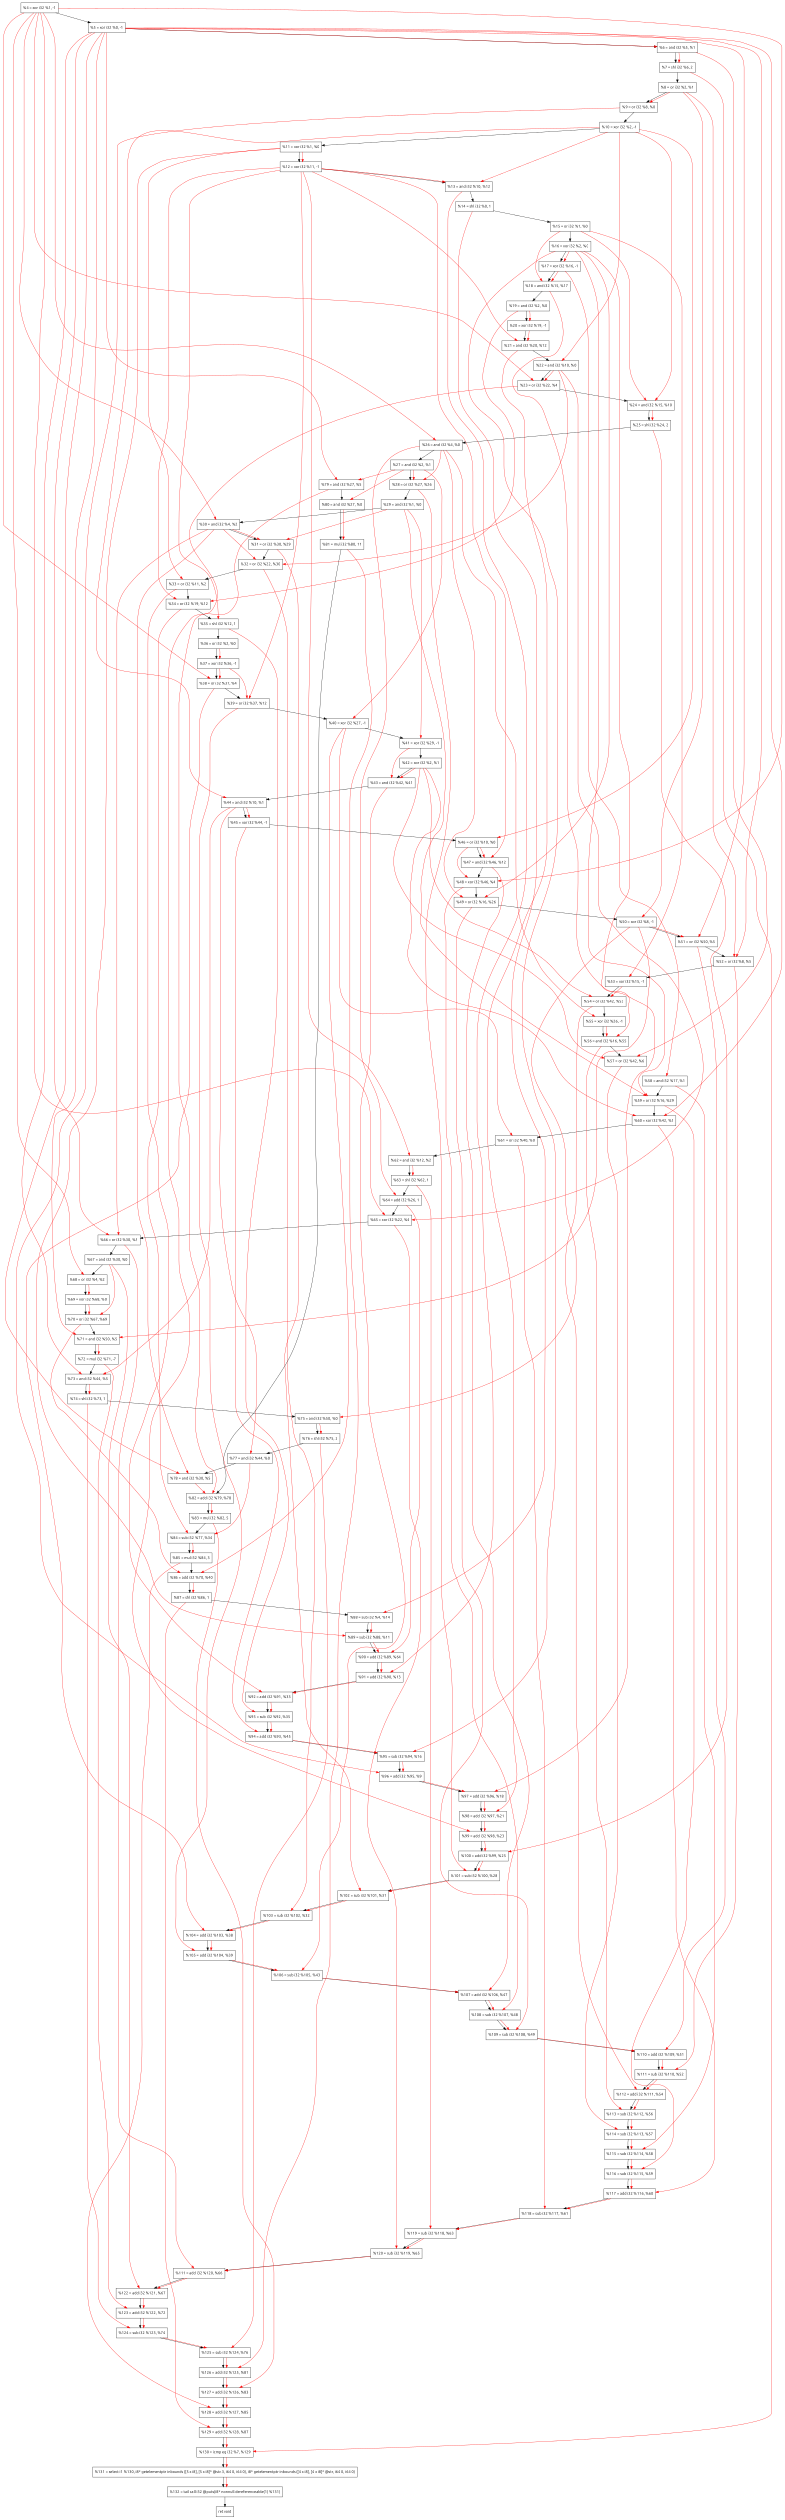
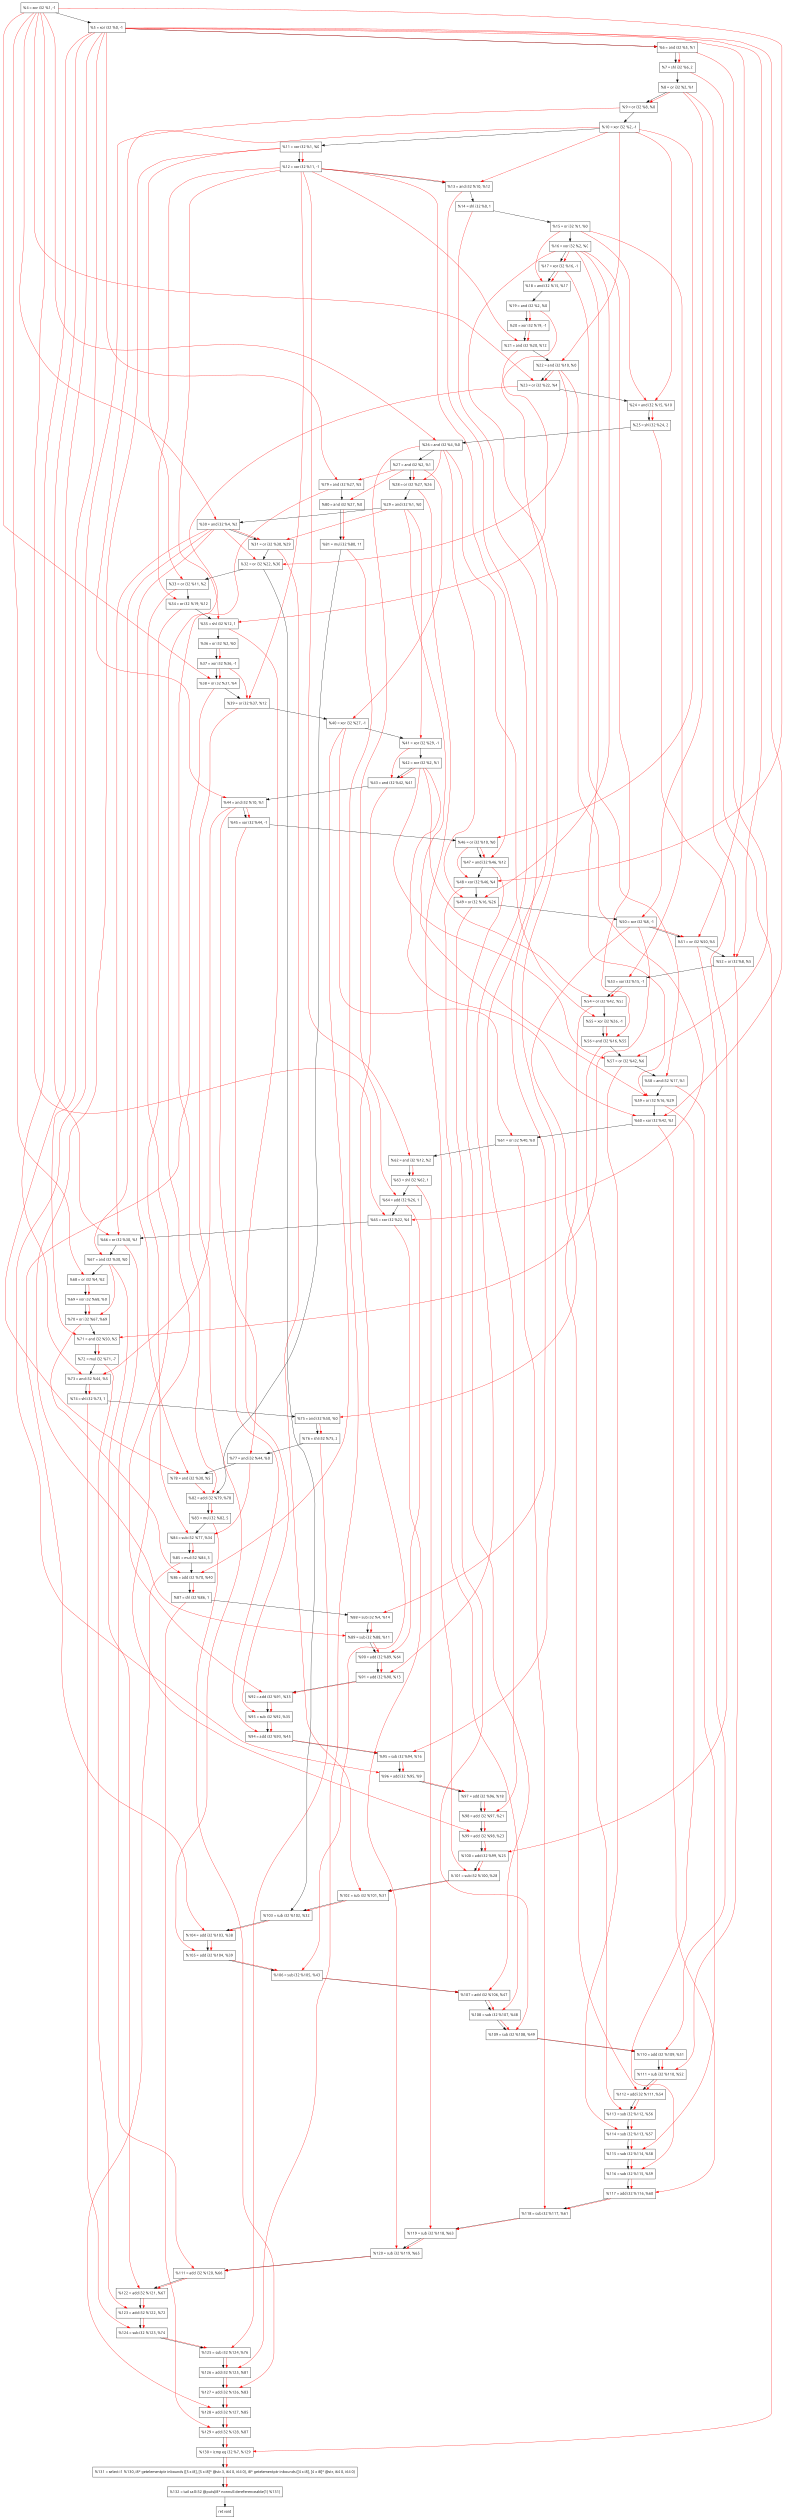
(472, 540) -> (531, 550)
none -> (127, 878)
(655, 1031) -> none
none -> (644, 1070)
(288, 1241) -> (288, 1241)
